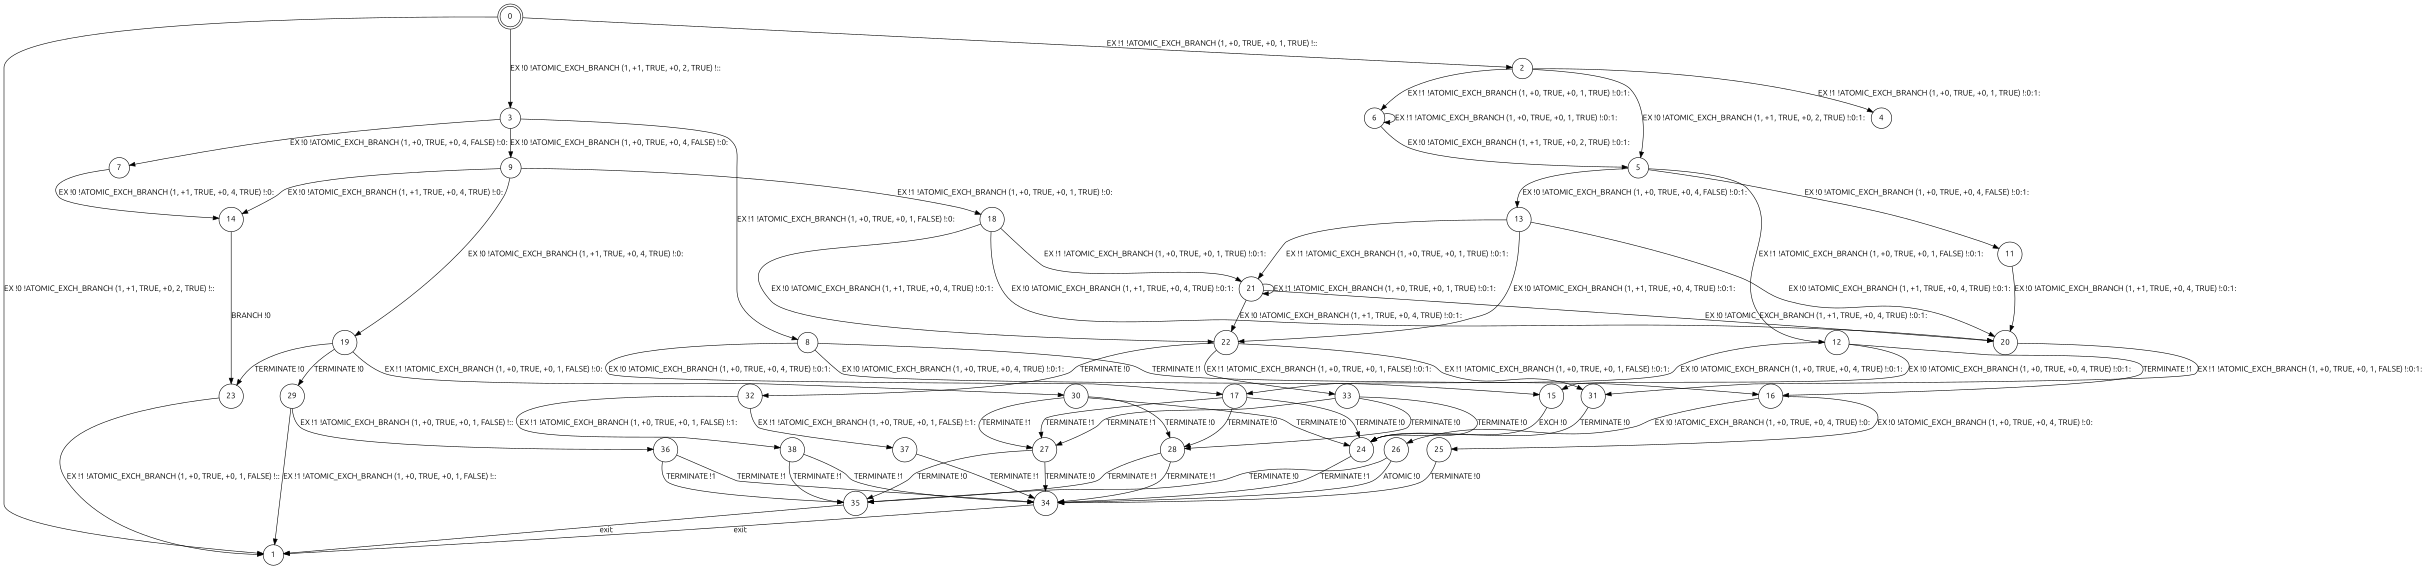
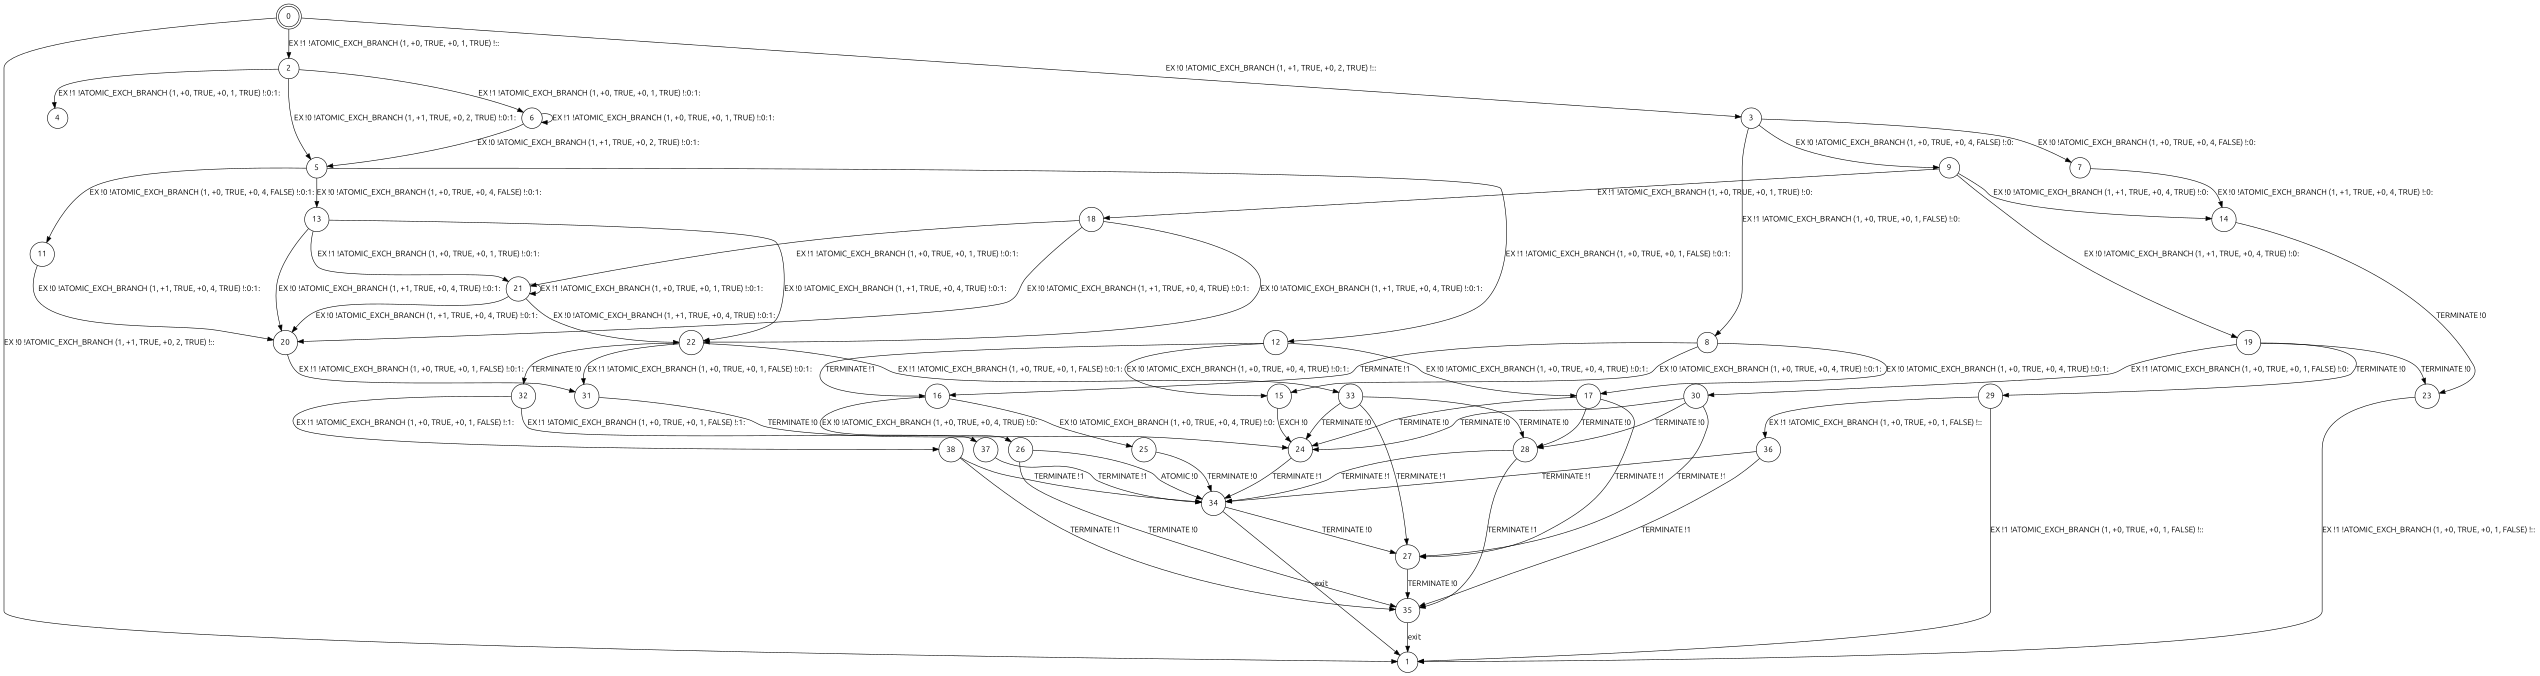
(251, 316) -> (2461, 316)
(1045, 474) -> (1308, 529)
